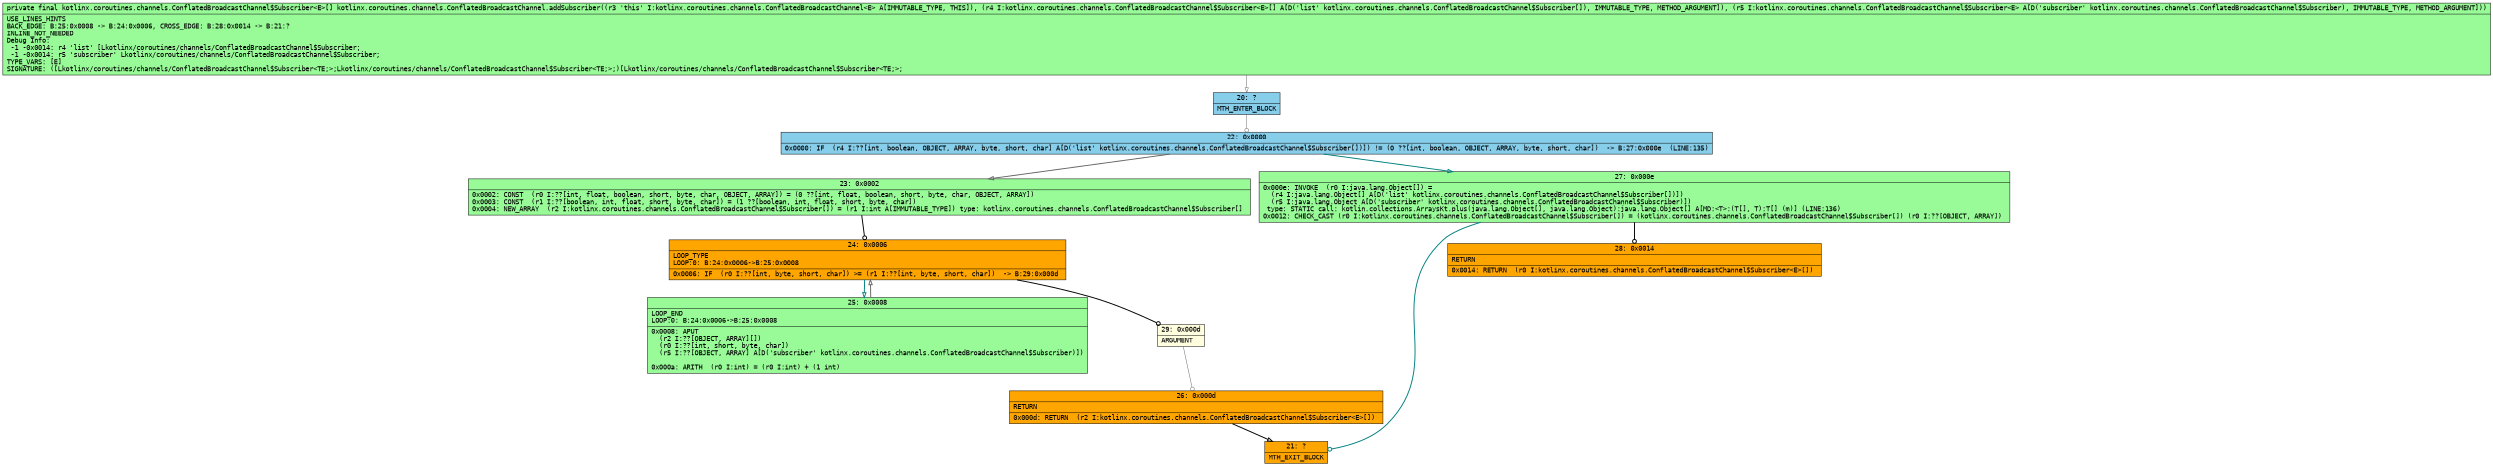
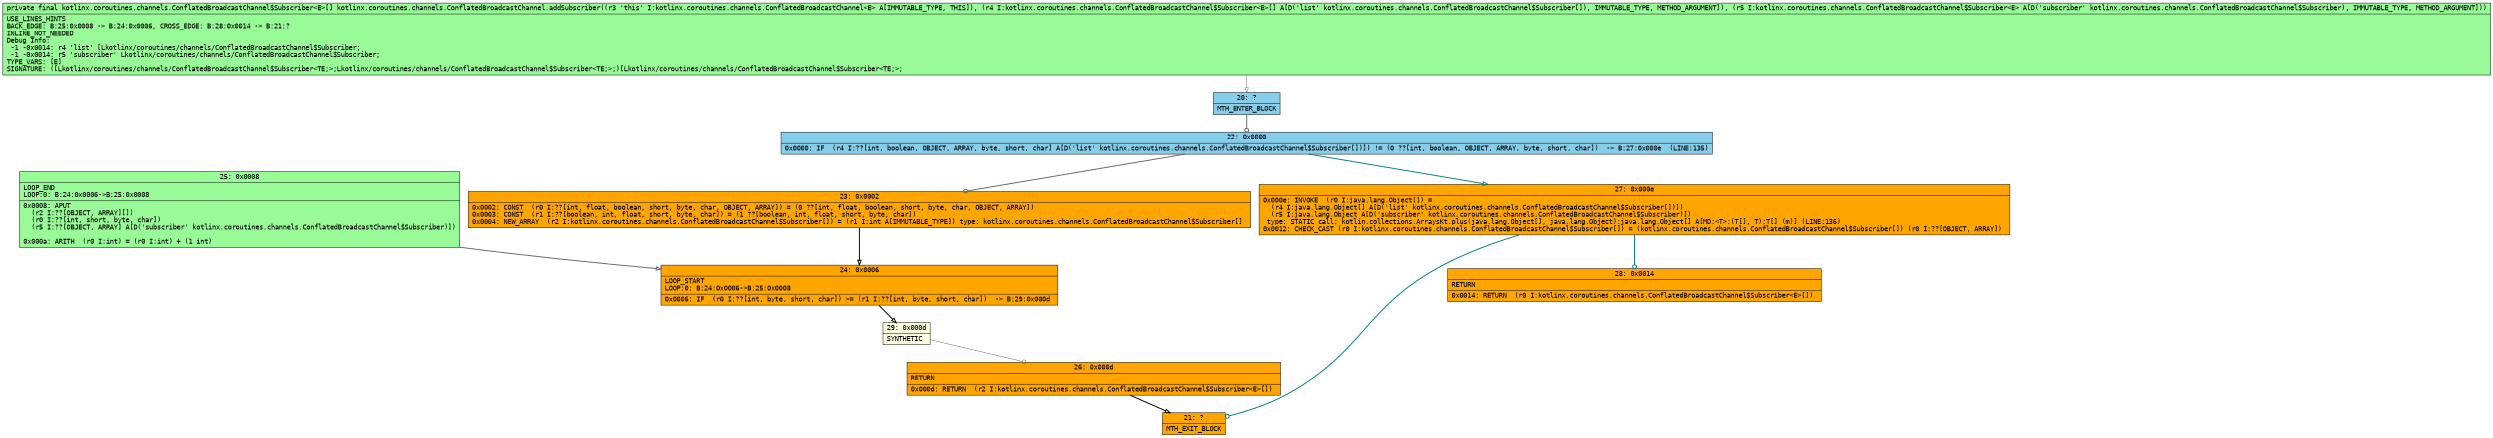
(1247, 121) -> (1247, 121)
(1082, 166) -> (1076, 172)
(859, 197) -> (859, 210)
(1634, 197) -> (1634, 210)
(863, 225) -> (859, 244)
(1634, 231) -> (1634, 250)
(691, 256) -> (685, 281)
(864, 286) -> none
(1088, 296) -> (886, 312)
(1177, 341) -> (905, 339)
